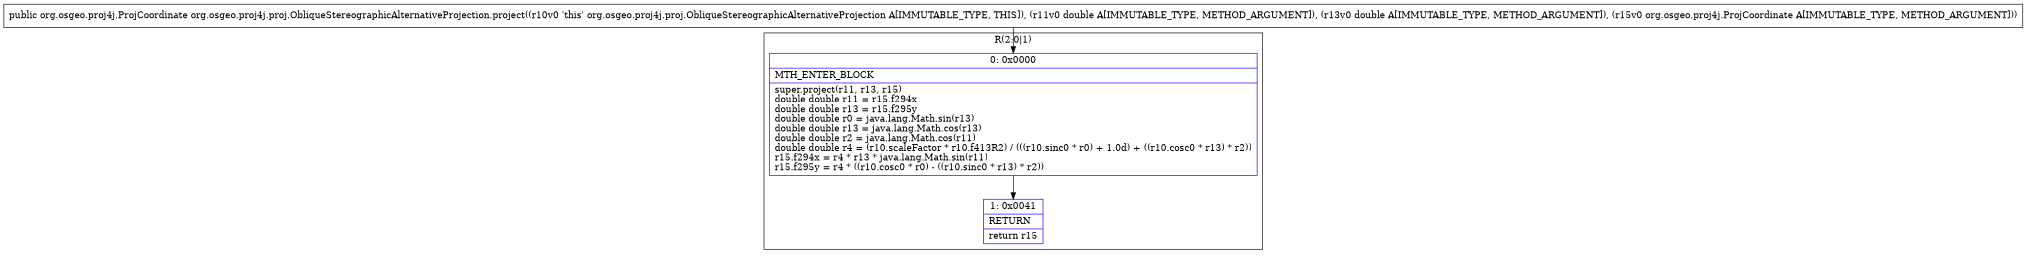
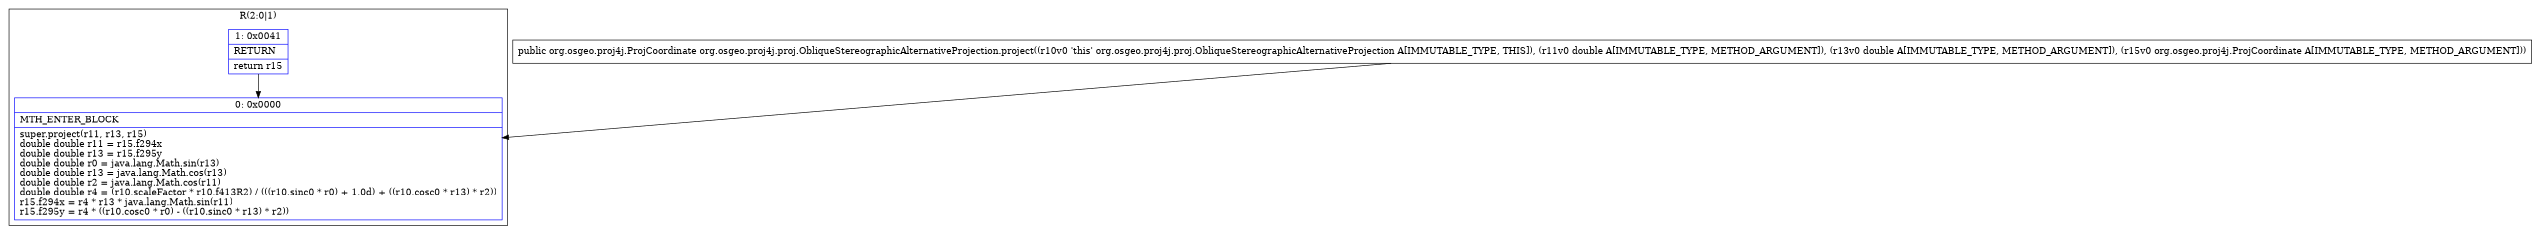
(1013, 184) -> (258, 83)
